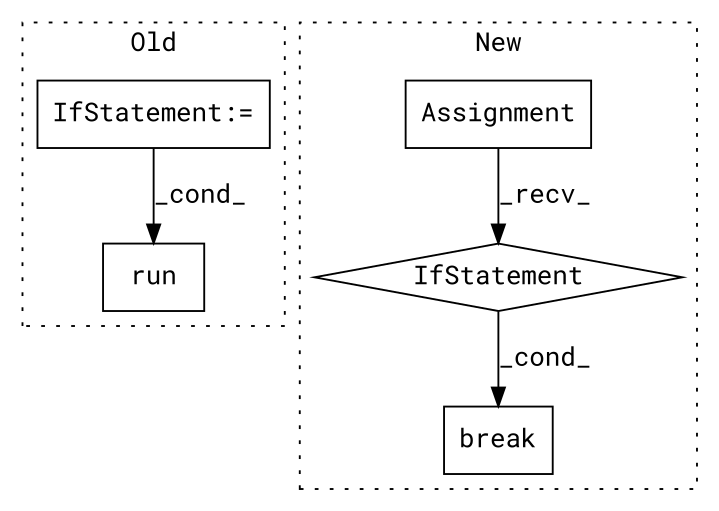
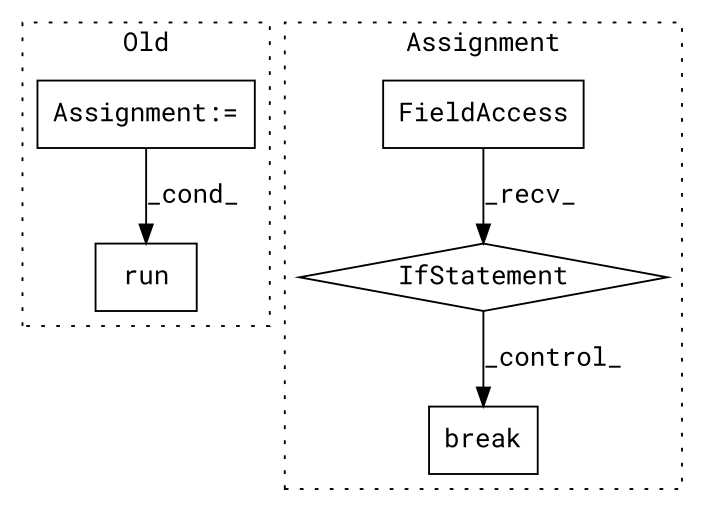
(498, 44) -> (483, 44)
(154, 114) -> (146, 114)
(498, 114) -> (483, 114)
(545, 359) -> (554, 359)
